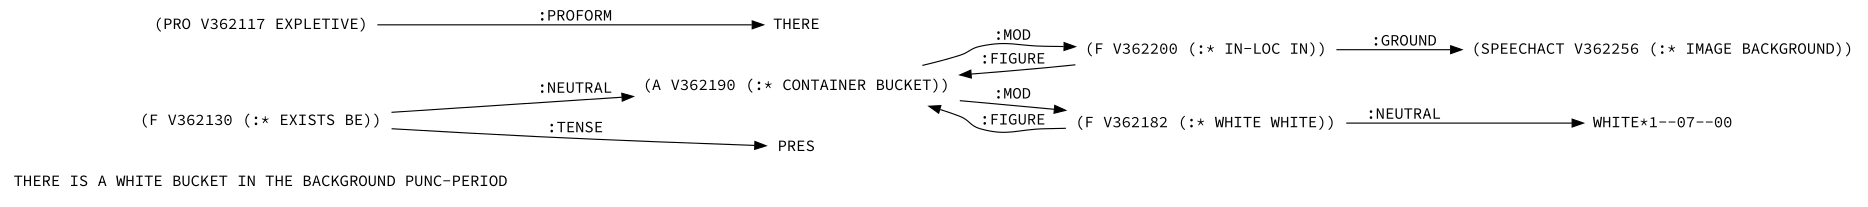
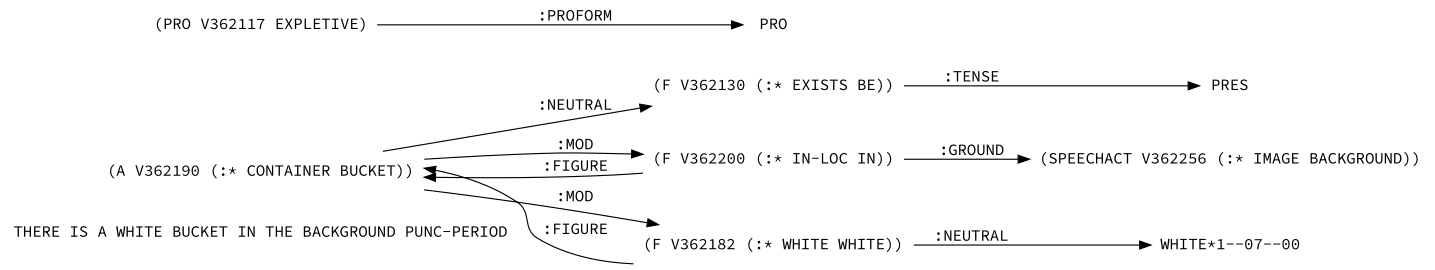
(797, 25) -> (773, 25)
(507, 105) -> (511, 130)
